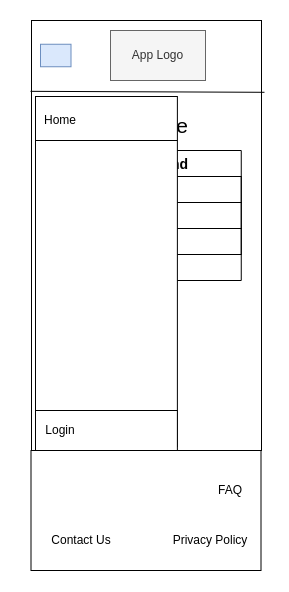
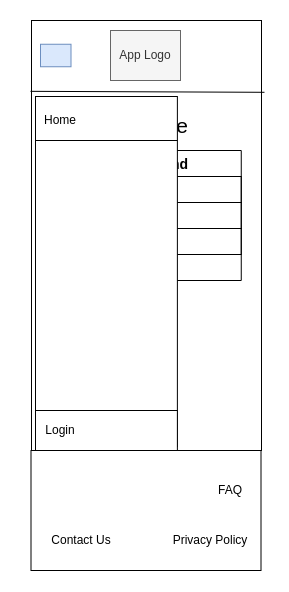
(158, 56) -> (146, 56)
